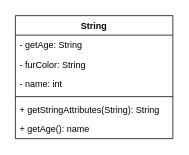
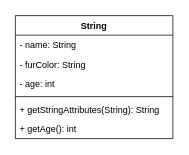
(57, 45) -> (52, 45)
(45, 84) -> (42, 84)
(57, 129) -> (54, 129)
